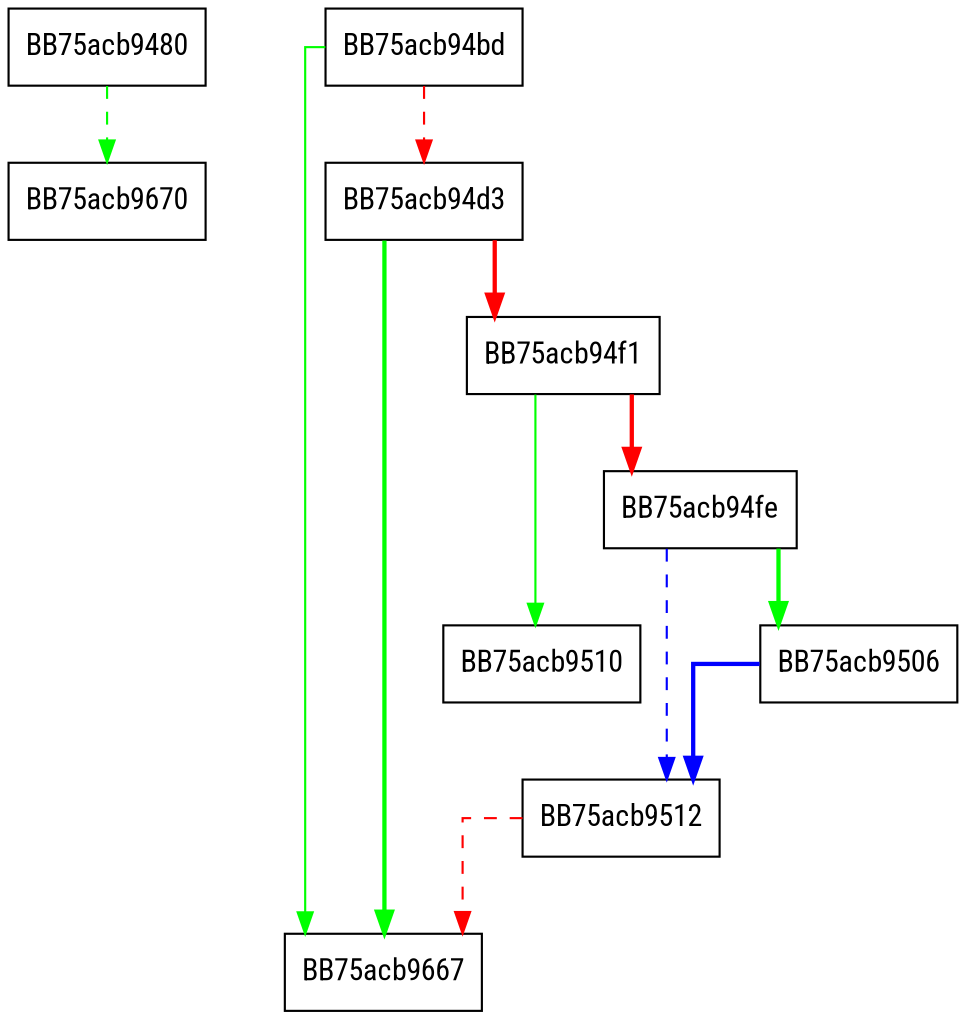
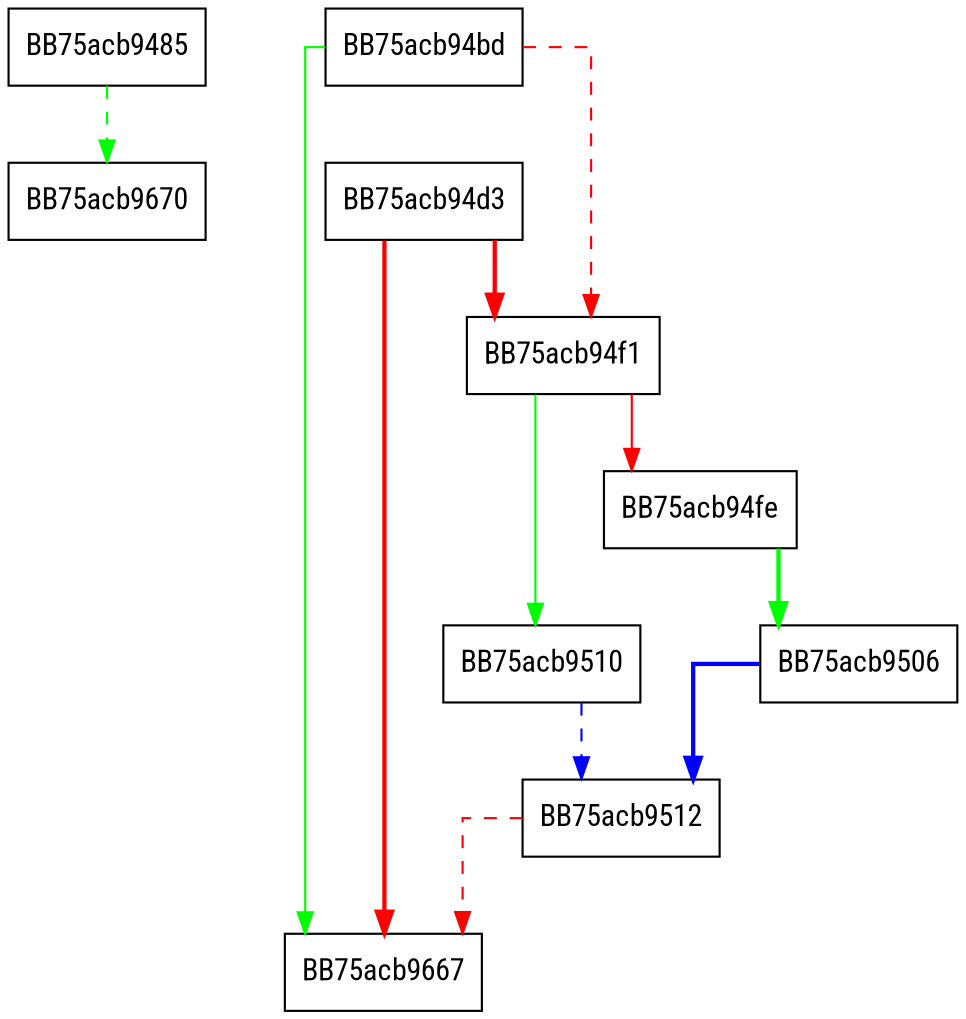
(107, 47) -> (107, 47)
(424, 113) -> (591, 137)
(632, 422) -> (632, 422)
(384, 576) -> (384, 576)
(667, 653) -> (581, 730)
